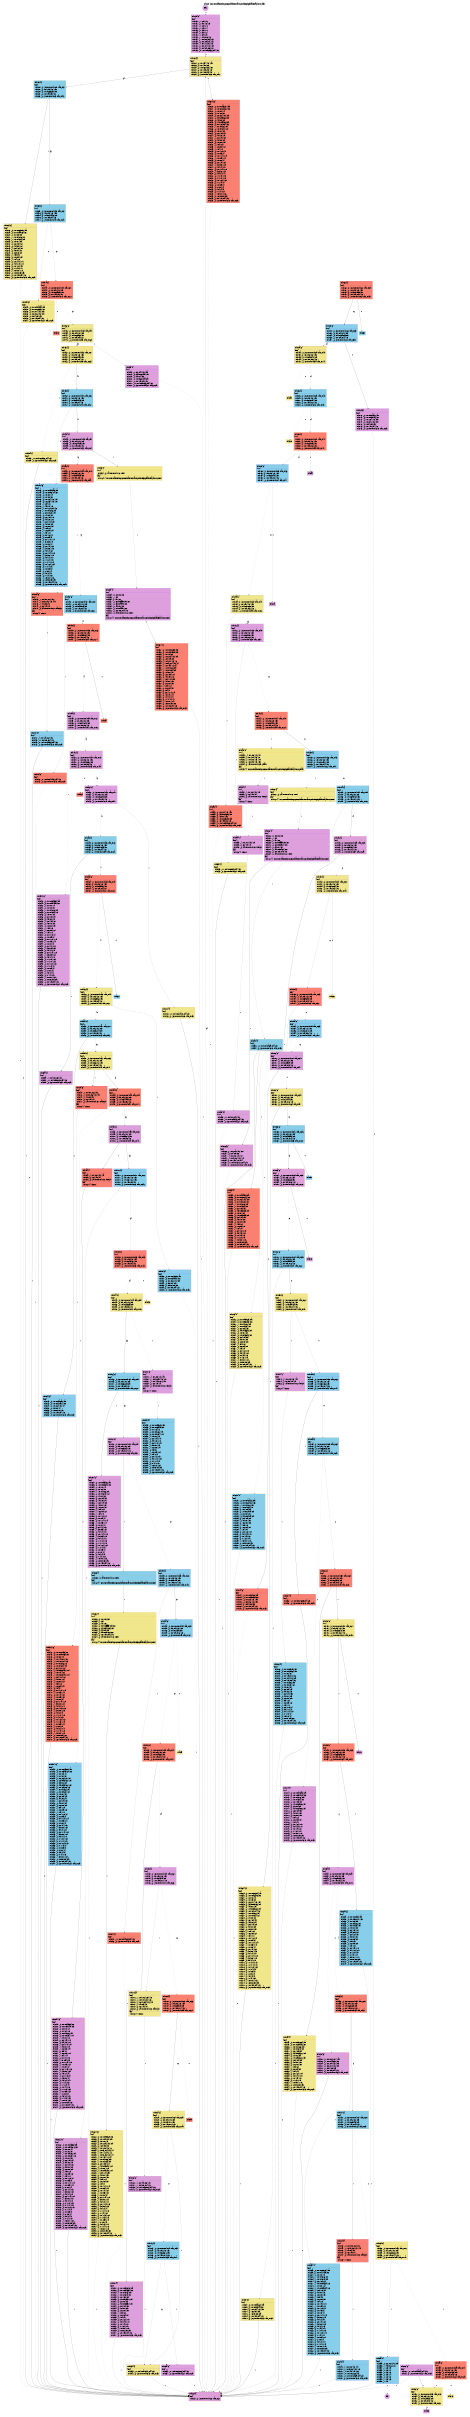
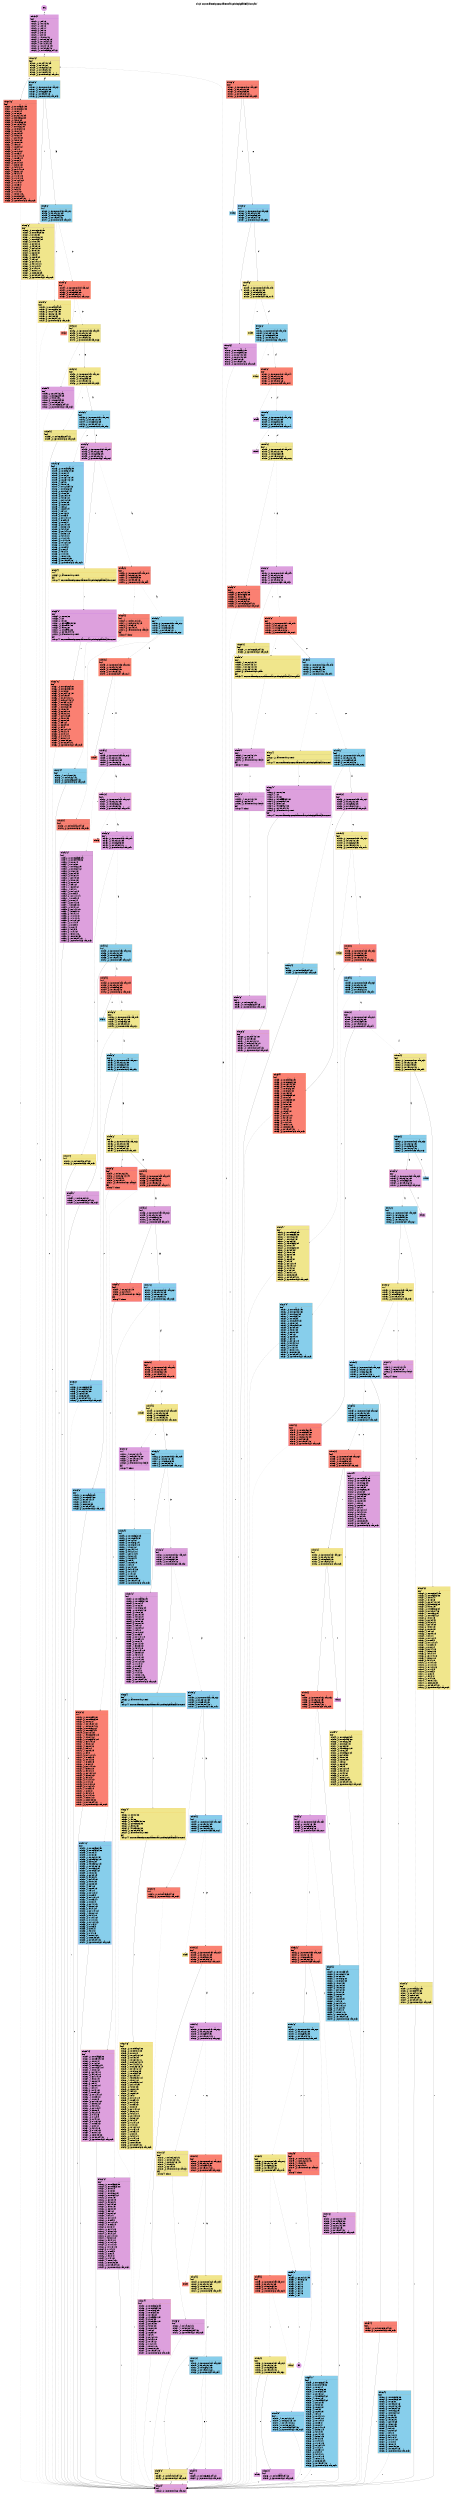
(421, 2382) -> (261, 2422)
